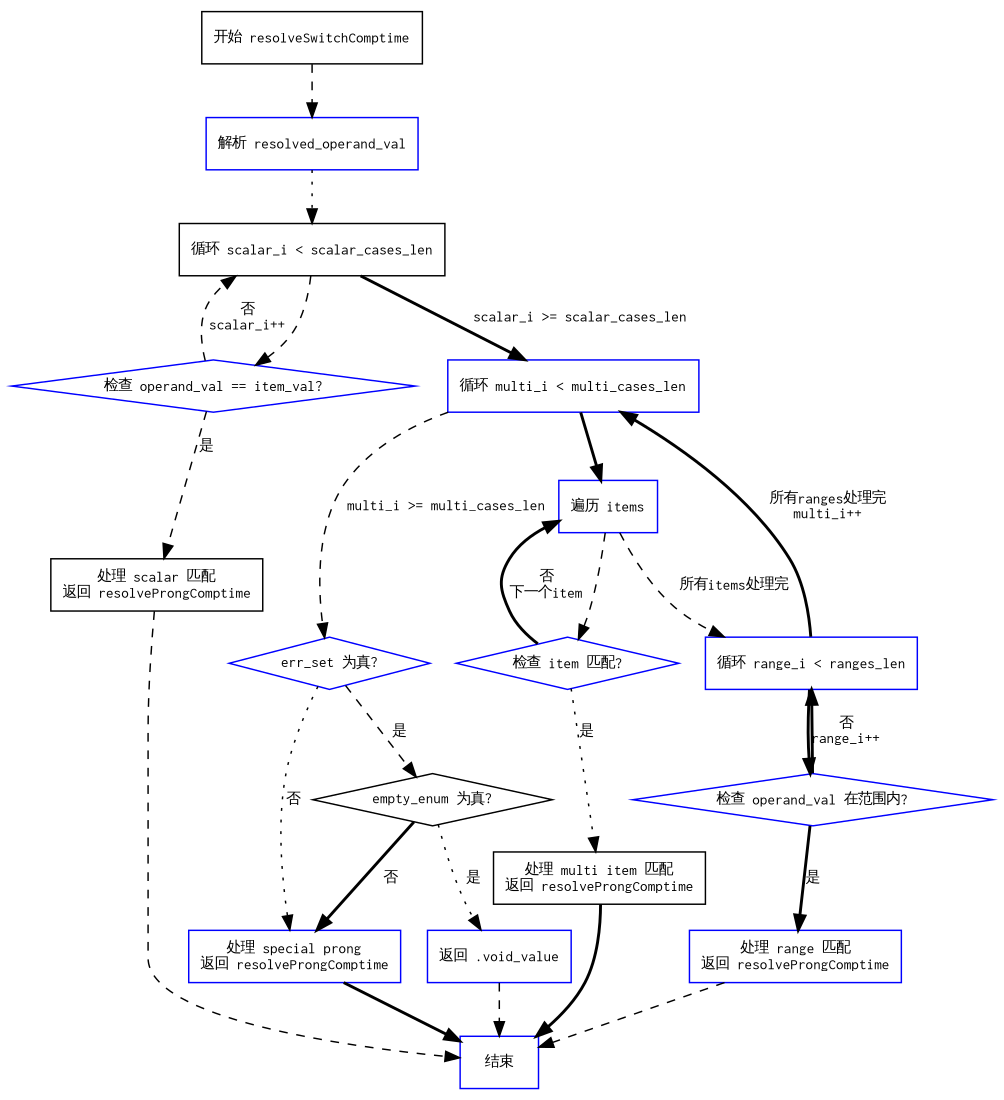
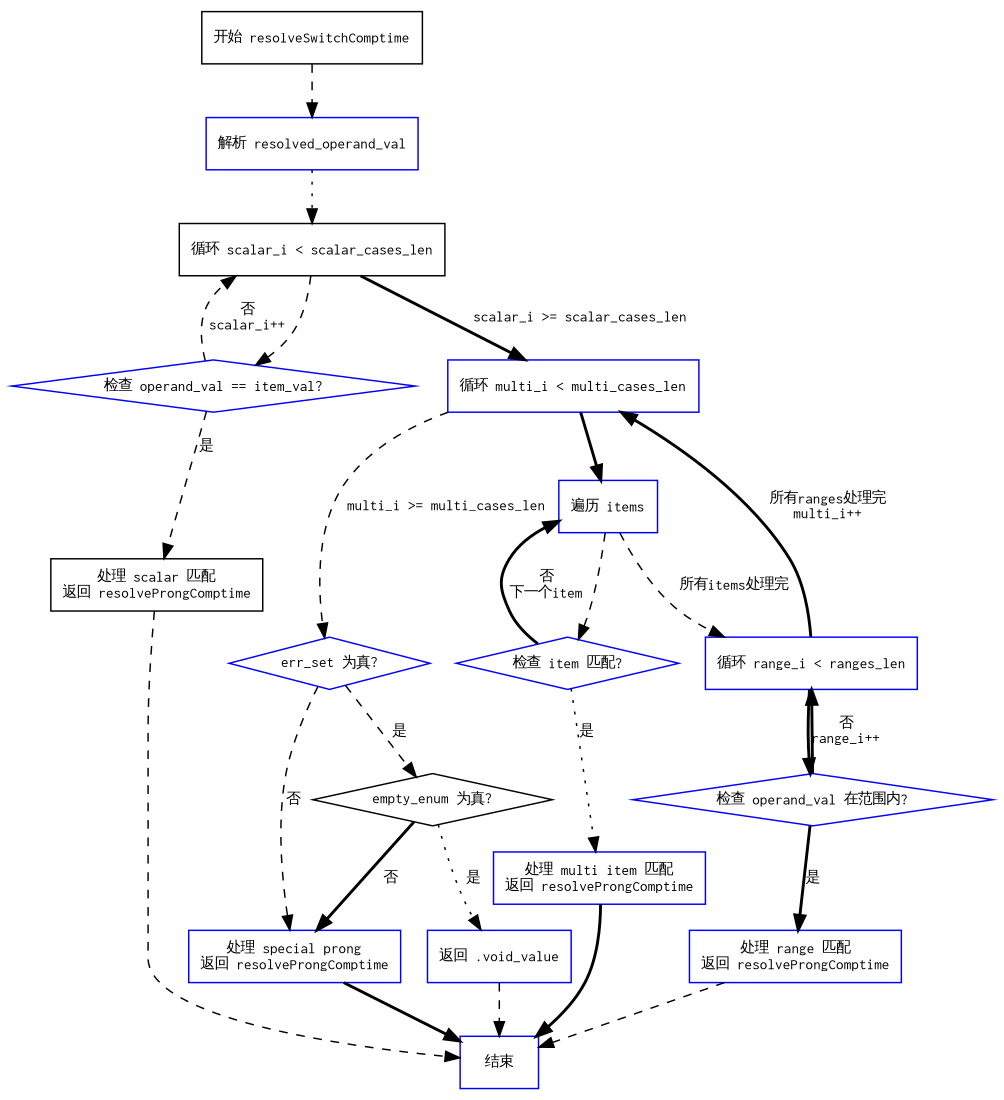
(283, 798) -> (283, 798)
(599, 878) -> (599, 878)
